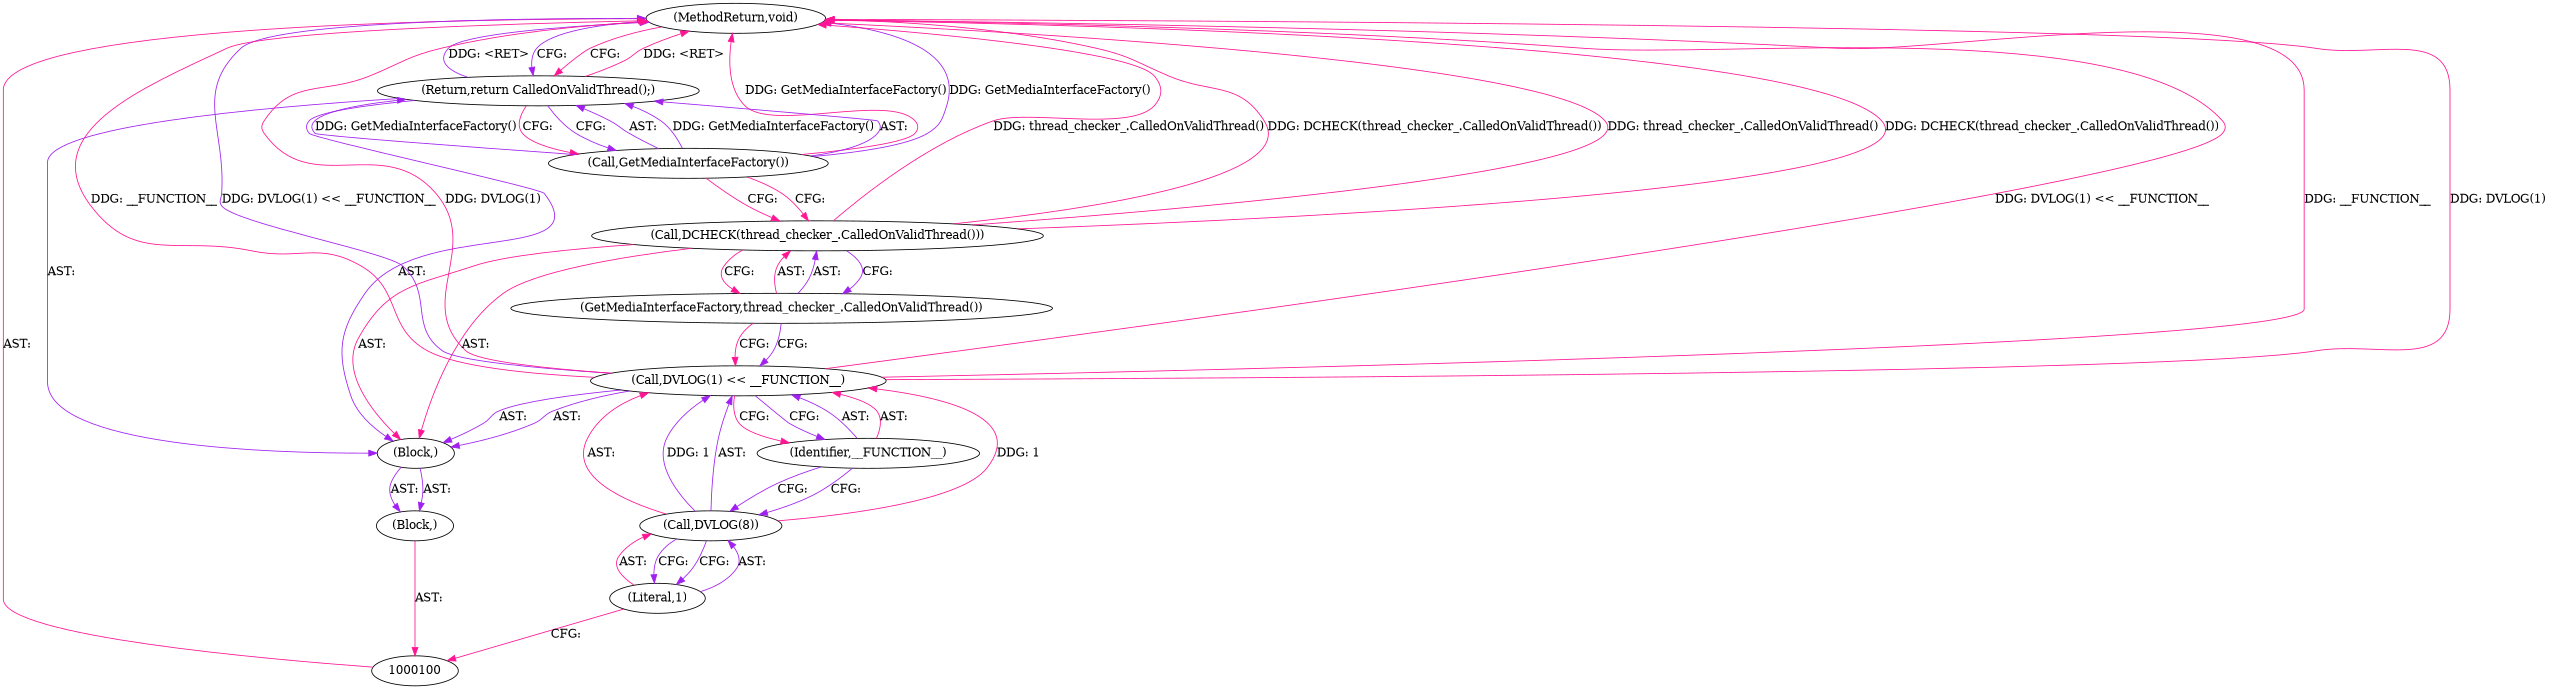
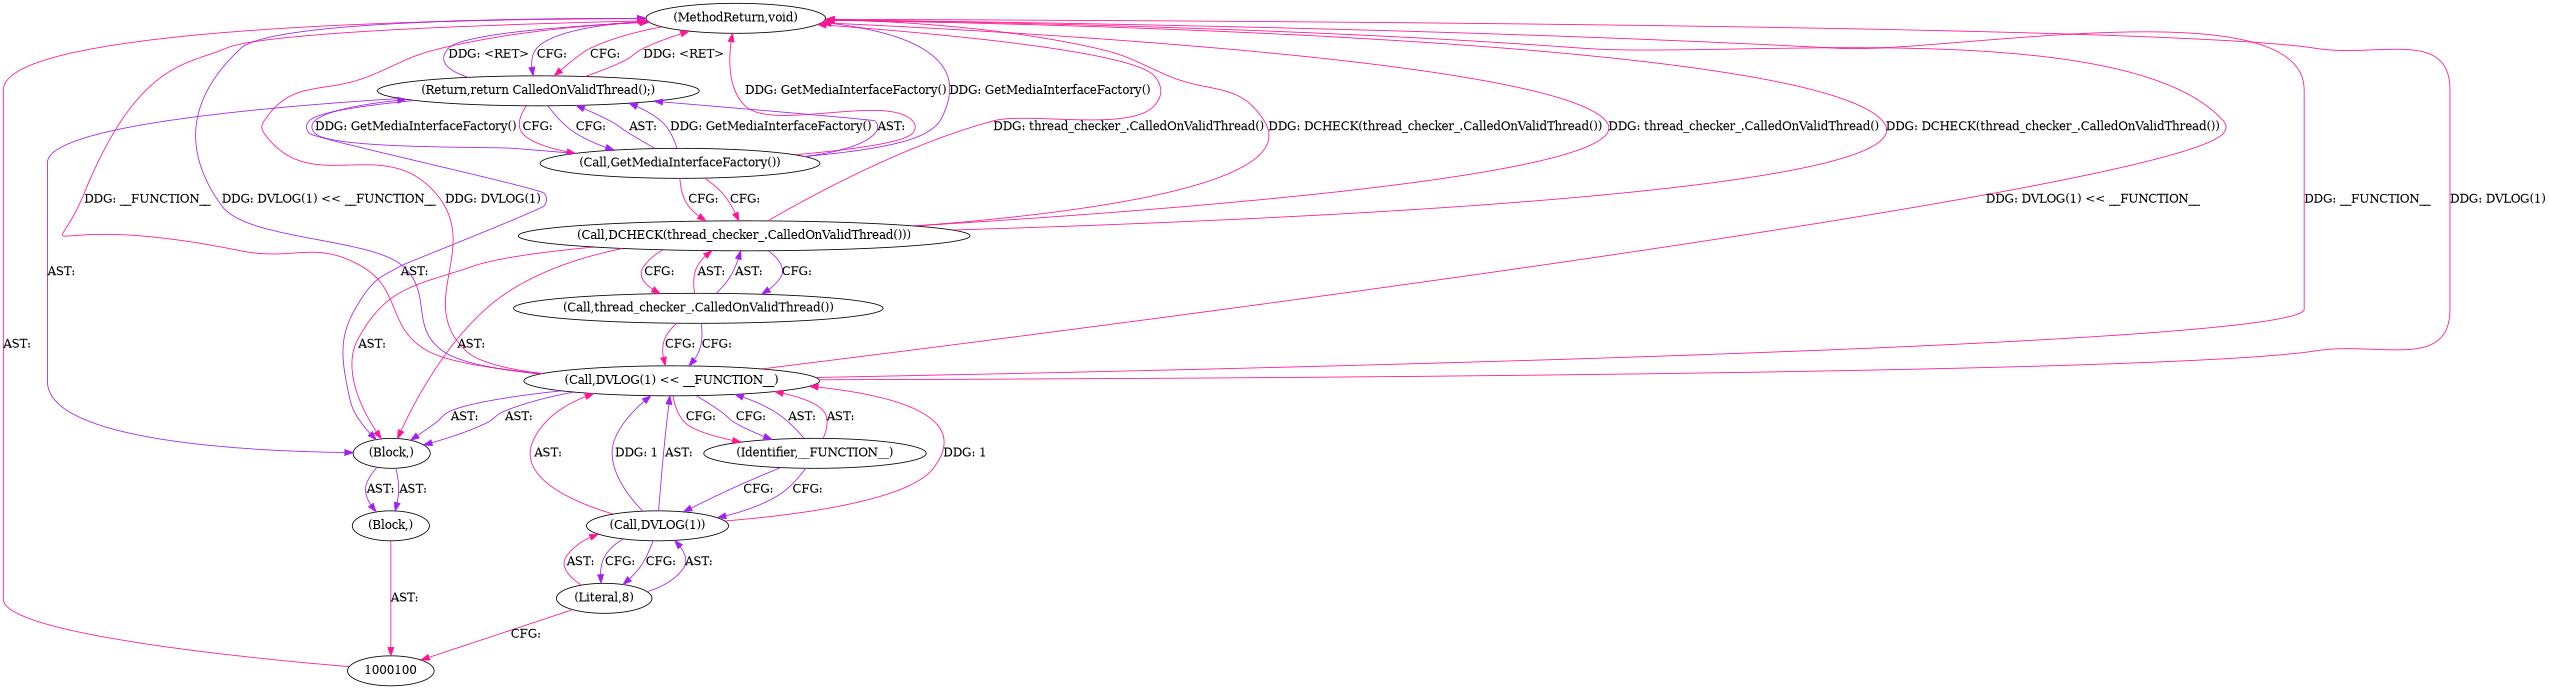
(782, 308) -> (698, 308)
(711, 526) -> (658, 526)
(658, 598) -> (604, 598)
